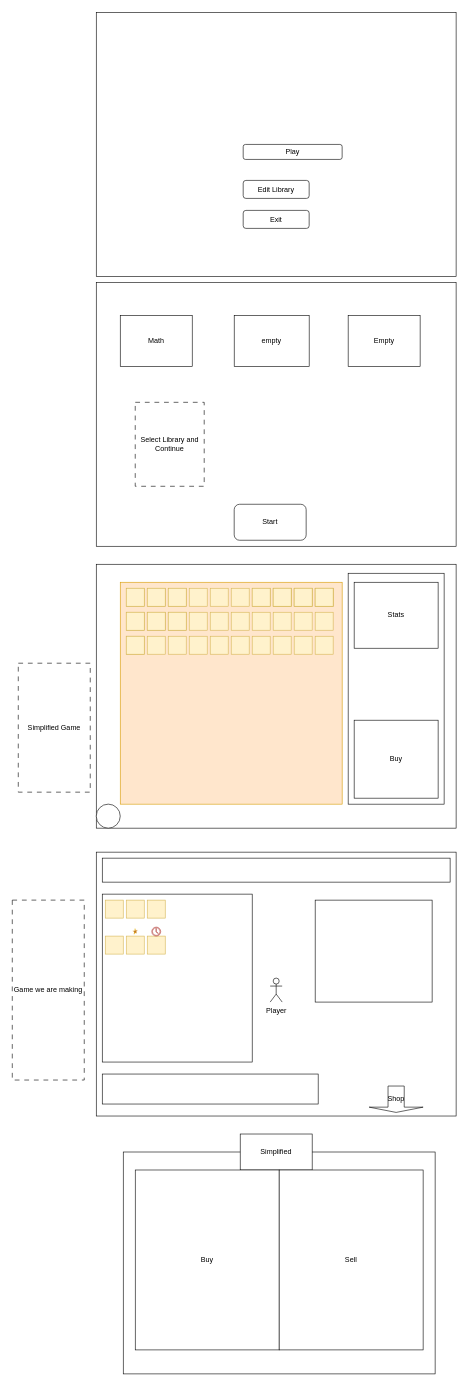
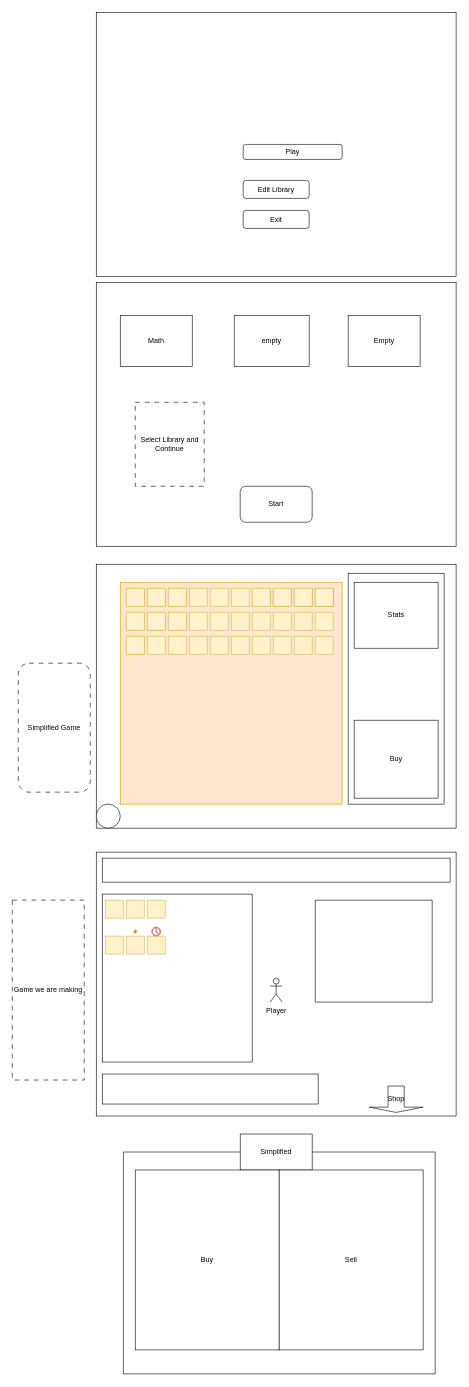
(270, 522) -> (276, 504)
(54, 728) -> (54, 728)
